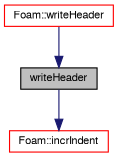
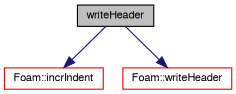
(59, 41) -> (143, 43)
